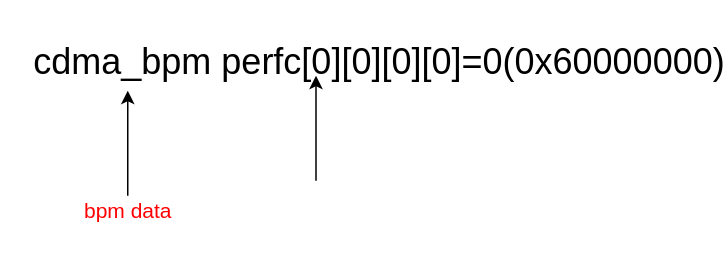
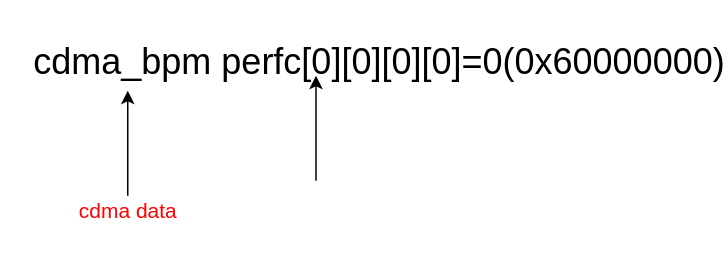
(128, 211) -> (128, 211)
